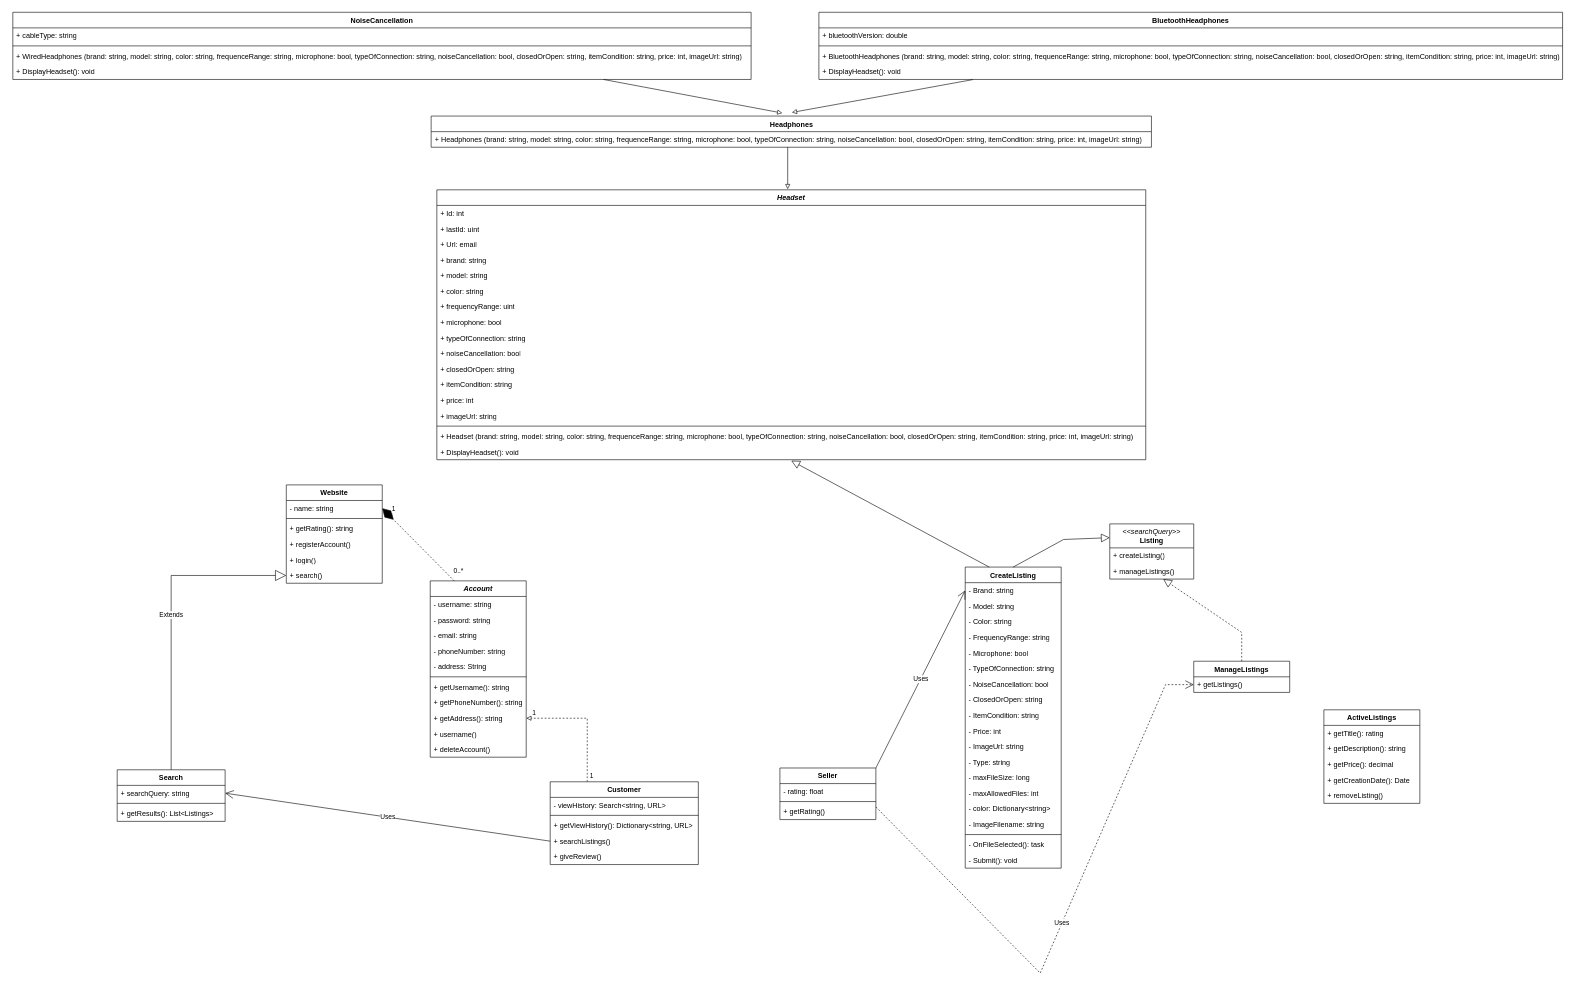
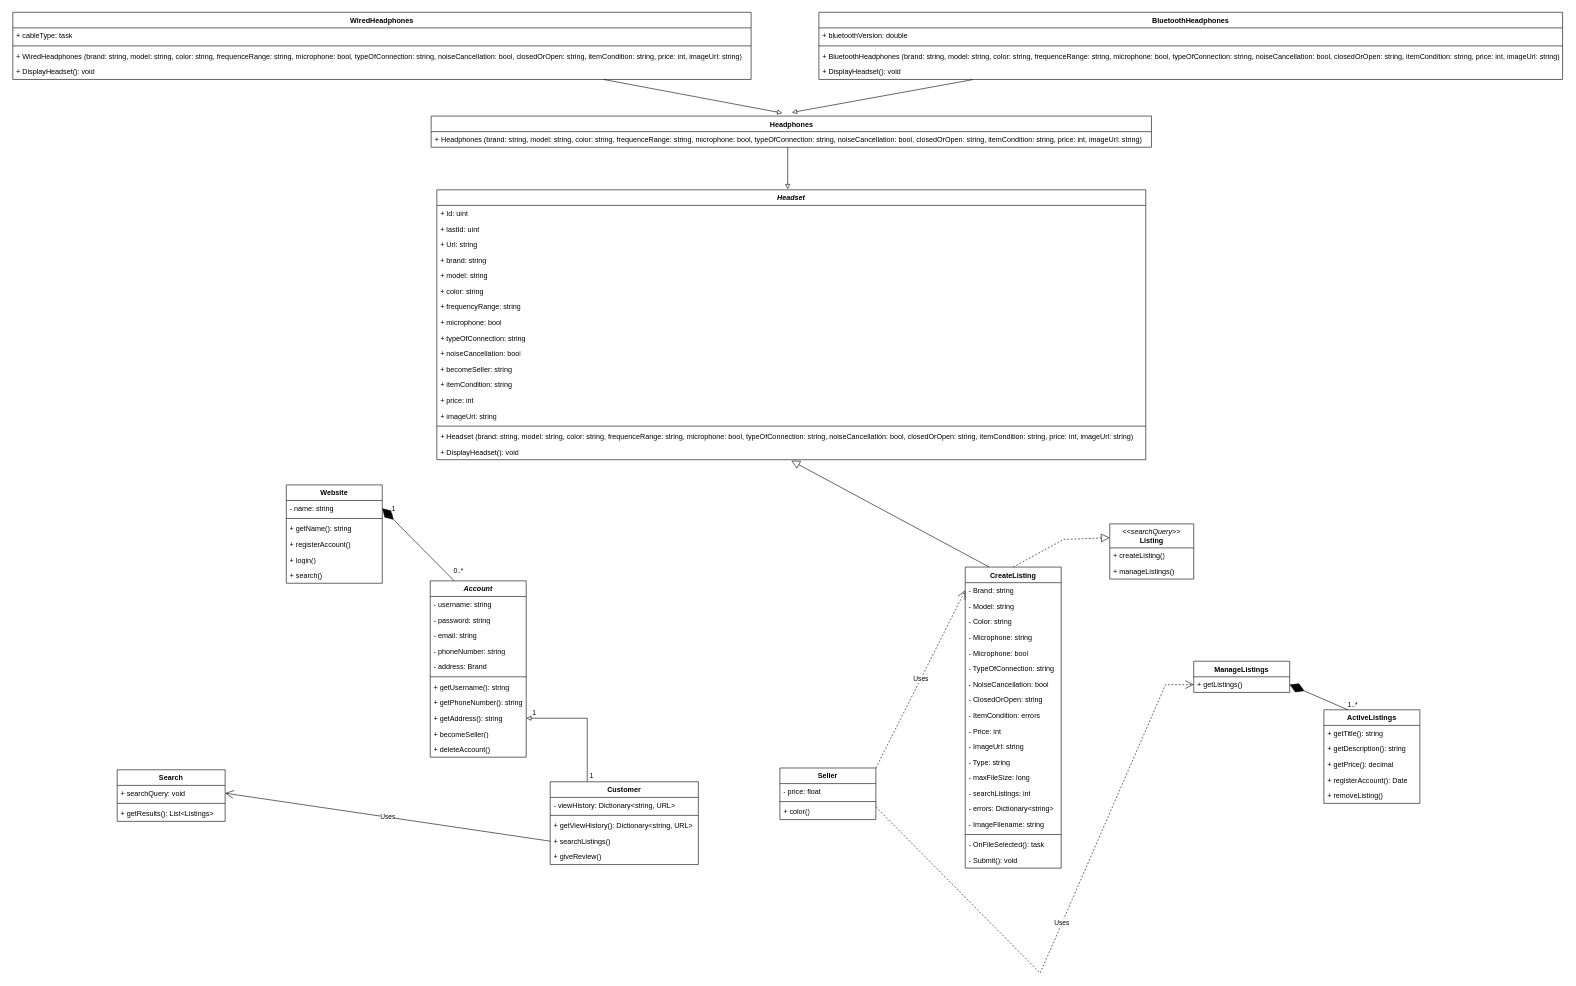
(382, 21) -> (382, 21)
(50, 36) -> (46, 36)
(455, 214) -> (457, 214)
(459, 245) -> (462, 245)
(481, 308) -> (485, 308)
(480, 370) -> (479, 370)
(327, 530) -> (324, 530)
(1054, 545) -> (1054, 545)
(423, 550) -> (423, 550)
(1218, 616) -> none
(171, 621) -> none
(1013, 638) -> (1004, 638)
(464, 668) -> (463, 668)
none -> (1325, 700)
(1009, 716) -> (1010, 716)
(587, 722) -> (587, 722)
(897, 725) -> (897, 725)
(1362, 734) -> (1362, 734)
(457, 735) -> (463, 735)
(1373, 785) -> (1373, 785)
(809, 792) -> (807, 792)
(159, 794) -> (155, 794)
(1006, 794) -> (1005, 794)
(615, 806) -> (621, 806)
(808, 813) -> (800, 813)
(1014, 814) -> (1014, 814)
